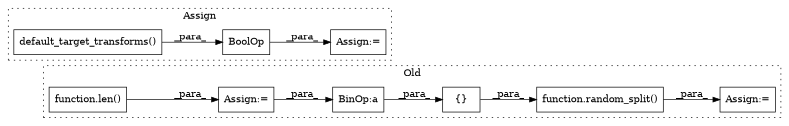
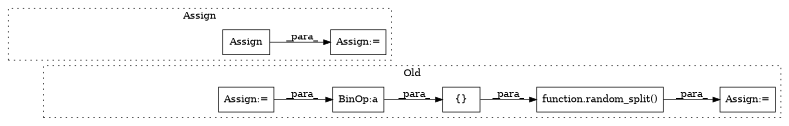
(88, 42) -> none
(246, 42) -> (246, 42)
(88, 100) -> none
